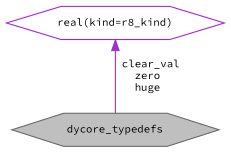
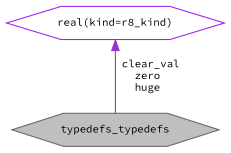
(115, 130) -> (115, 130)
